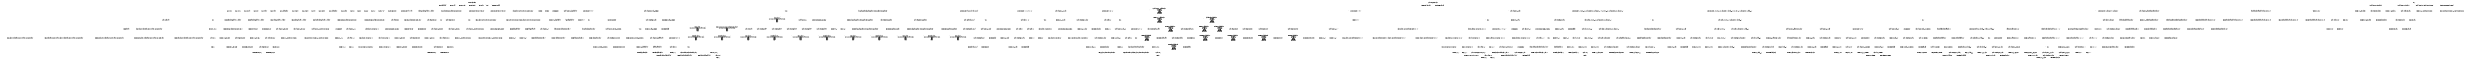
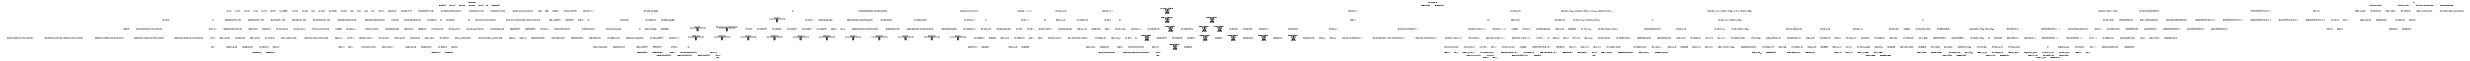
none -> (1469, 53)
